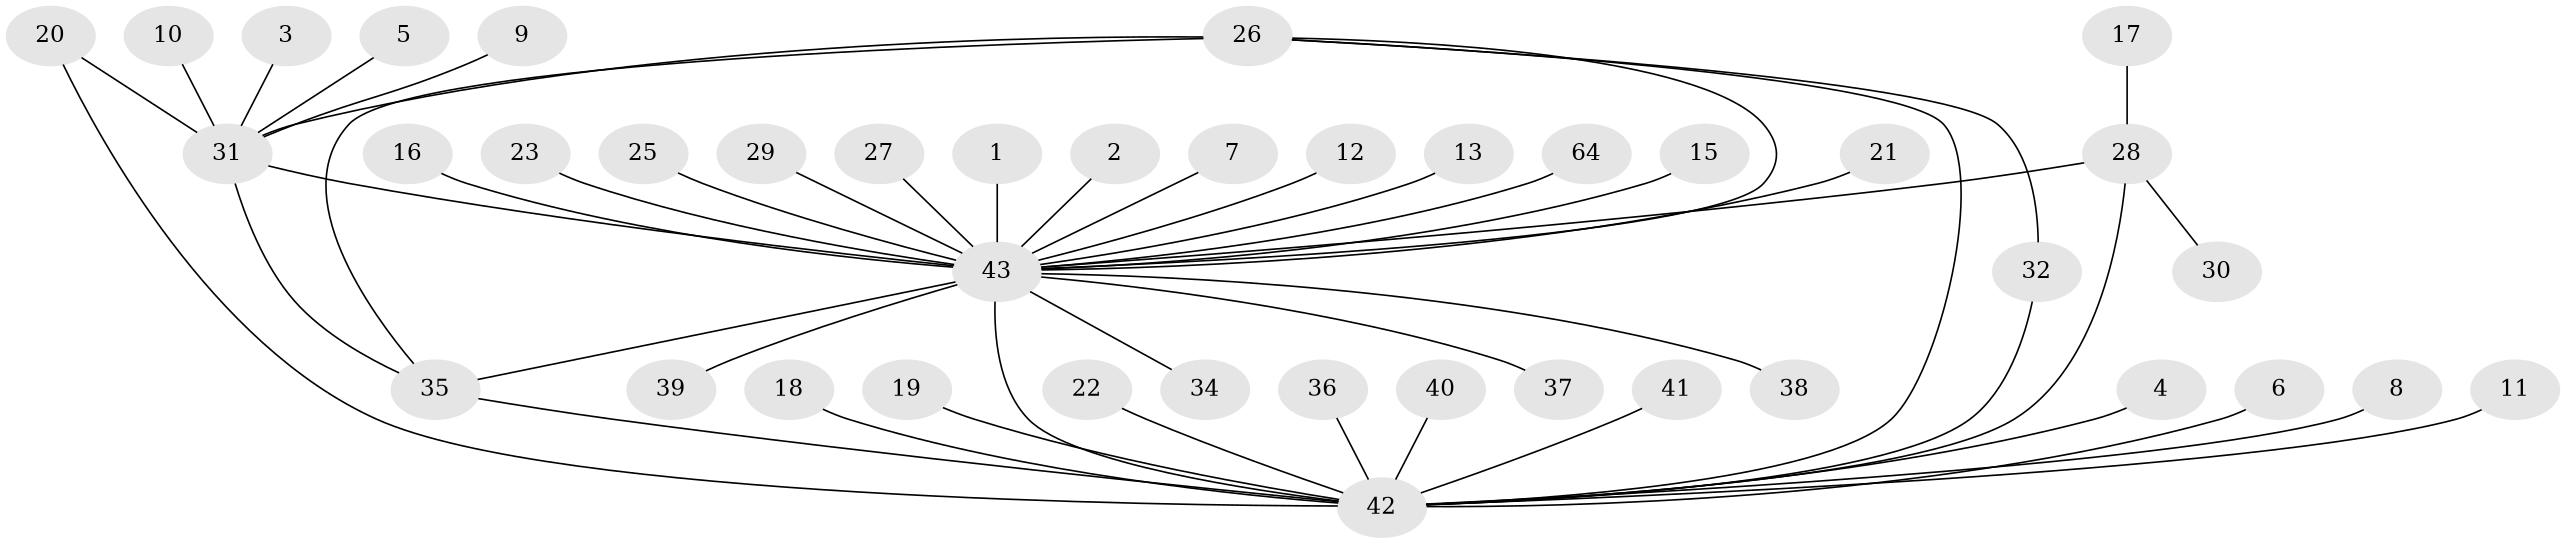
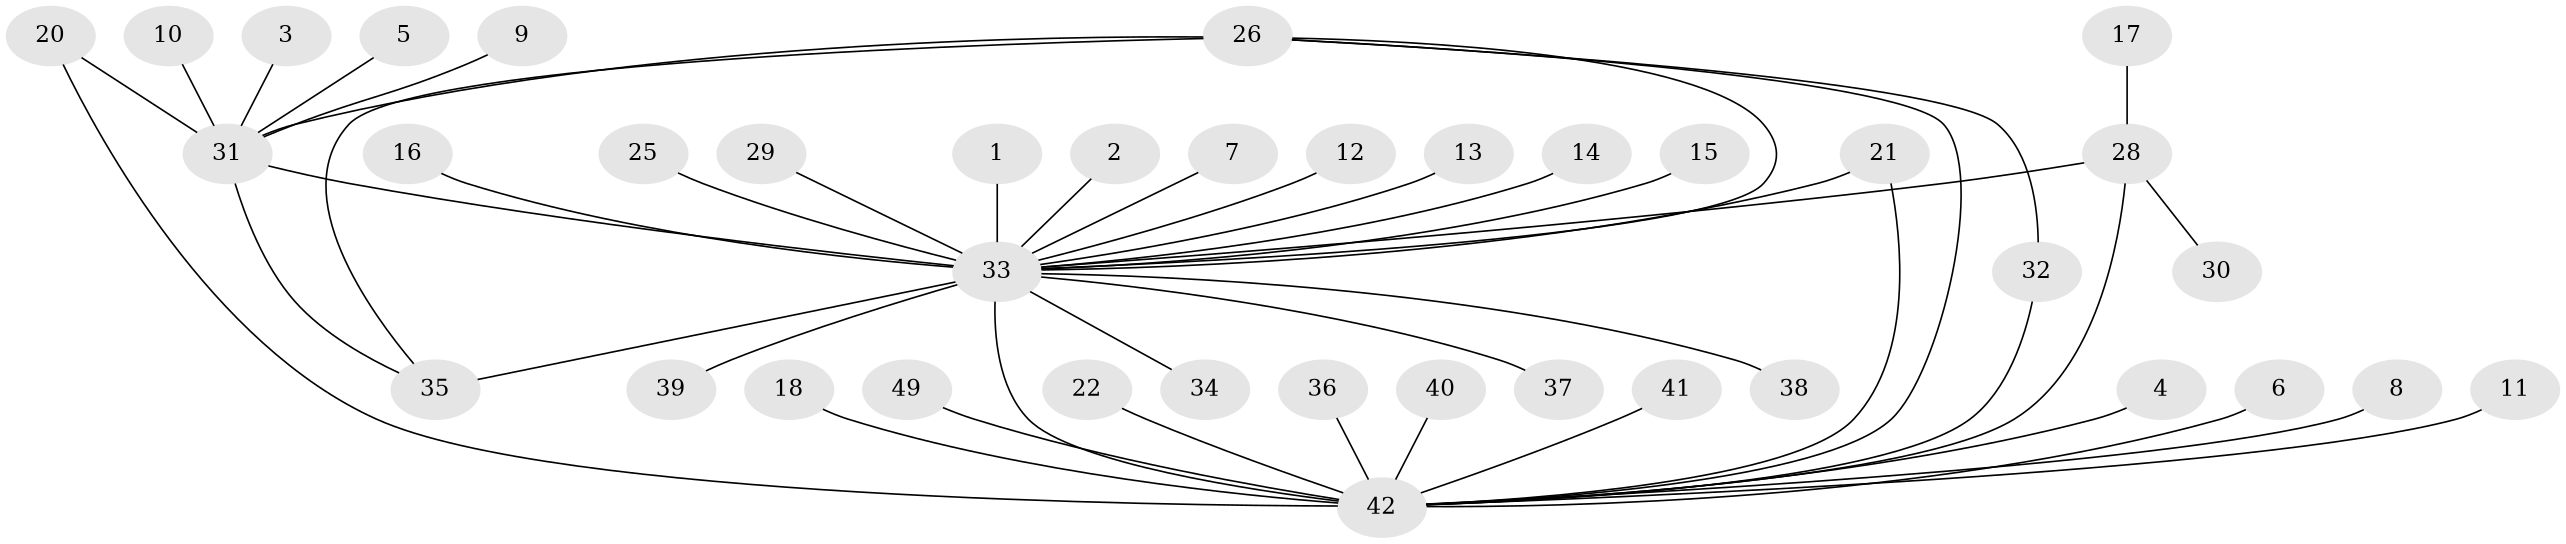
(526, 154) -> none
(879, 154) -> none
(1587, 154) -> (1587, 154)
(997, 272) -> (997, 272)
(907, 390) -> (907, 390)
(908, 456) -> (1799, 449)
